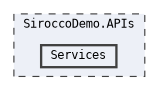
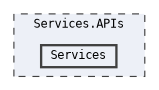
(79, 25) -> (79, 25)
